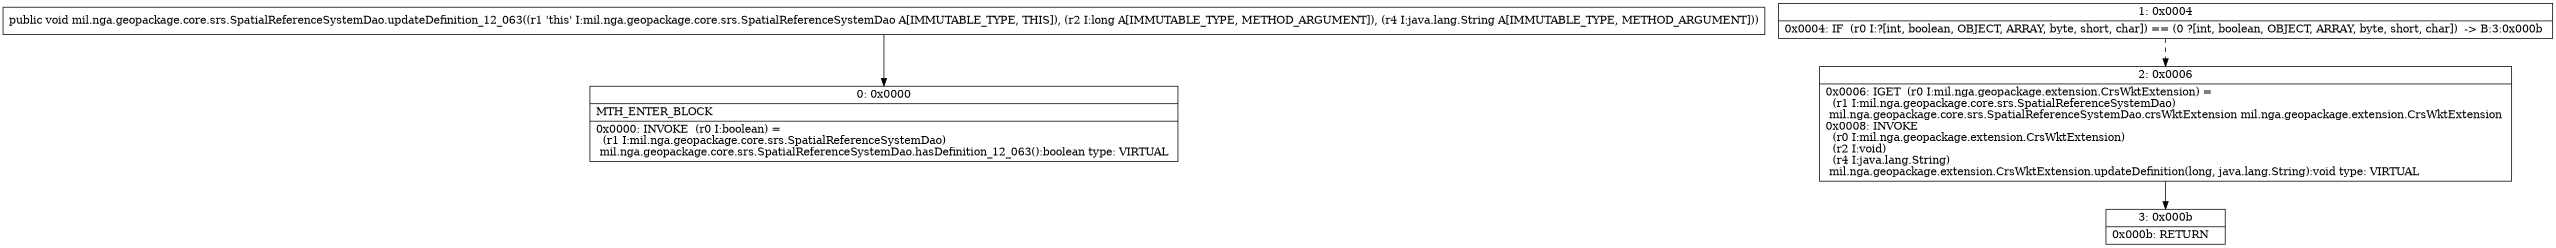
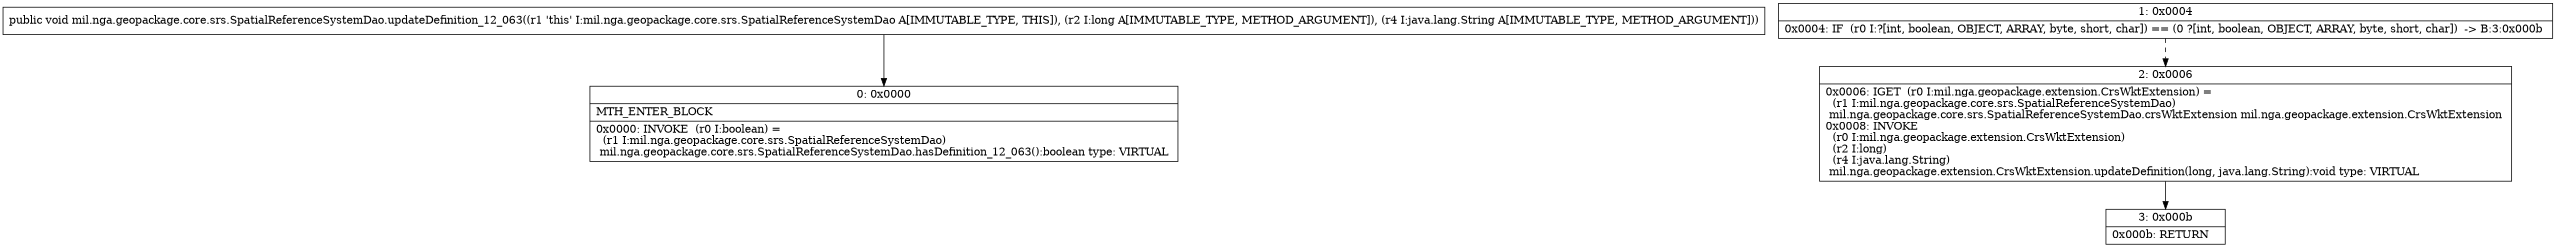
(1856, 149) -> (1856, 149)
